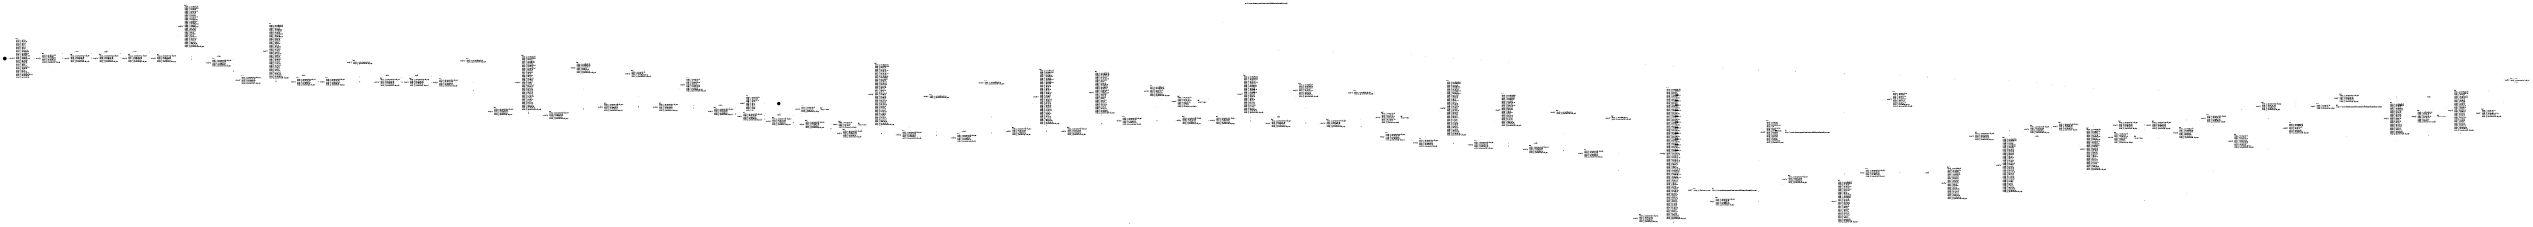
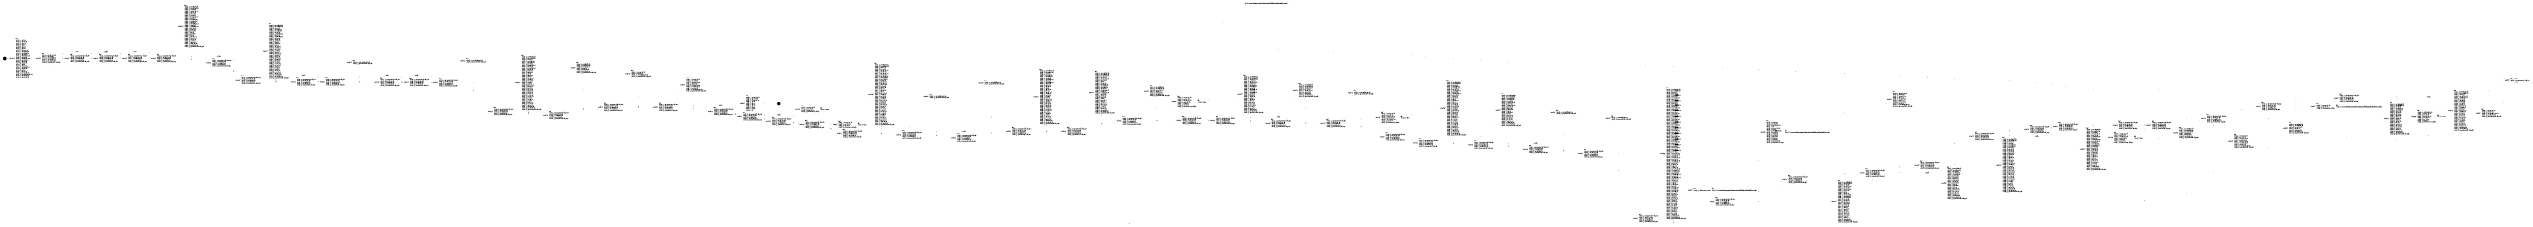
none -> (1927, 165)
